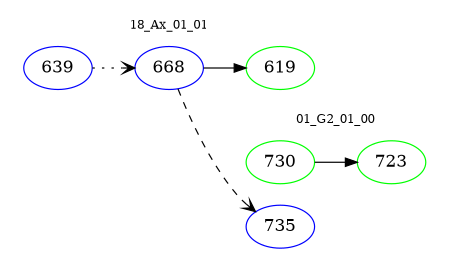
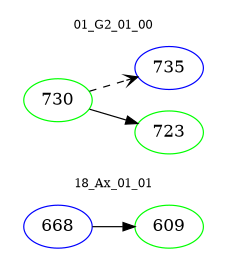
(58, 68) -> none
(280, 68) -> (169, 227)
(207, 150) -> (108, 86)
